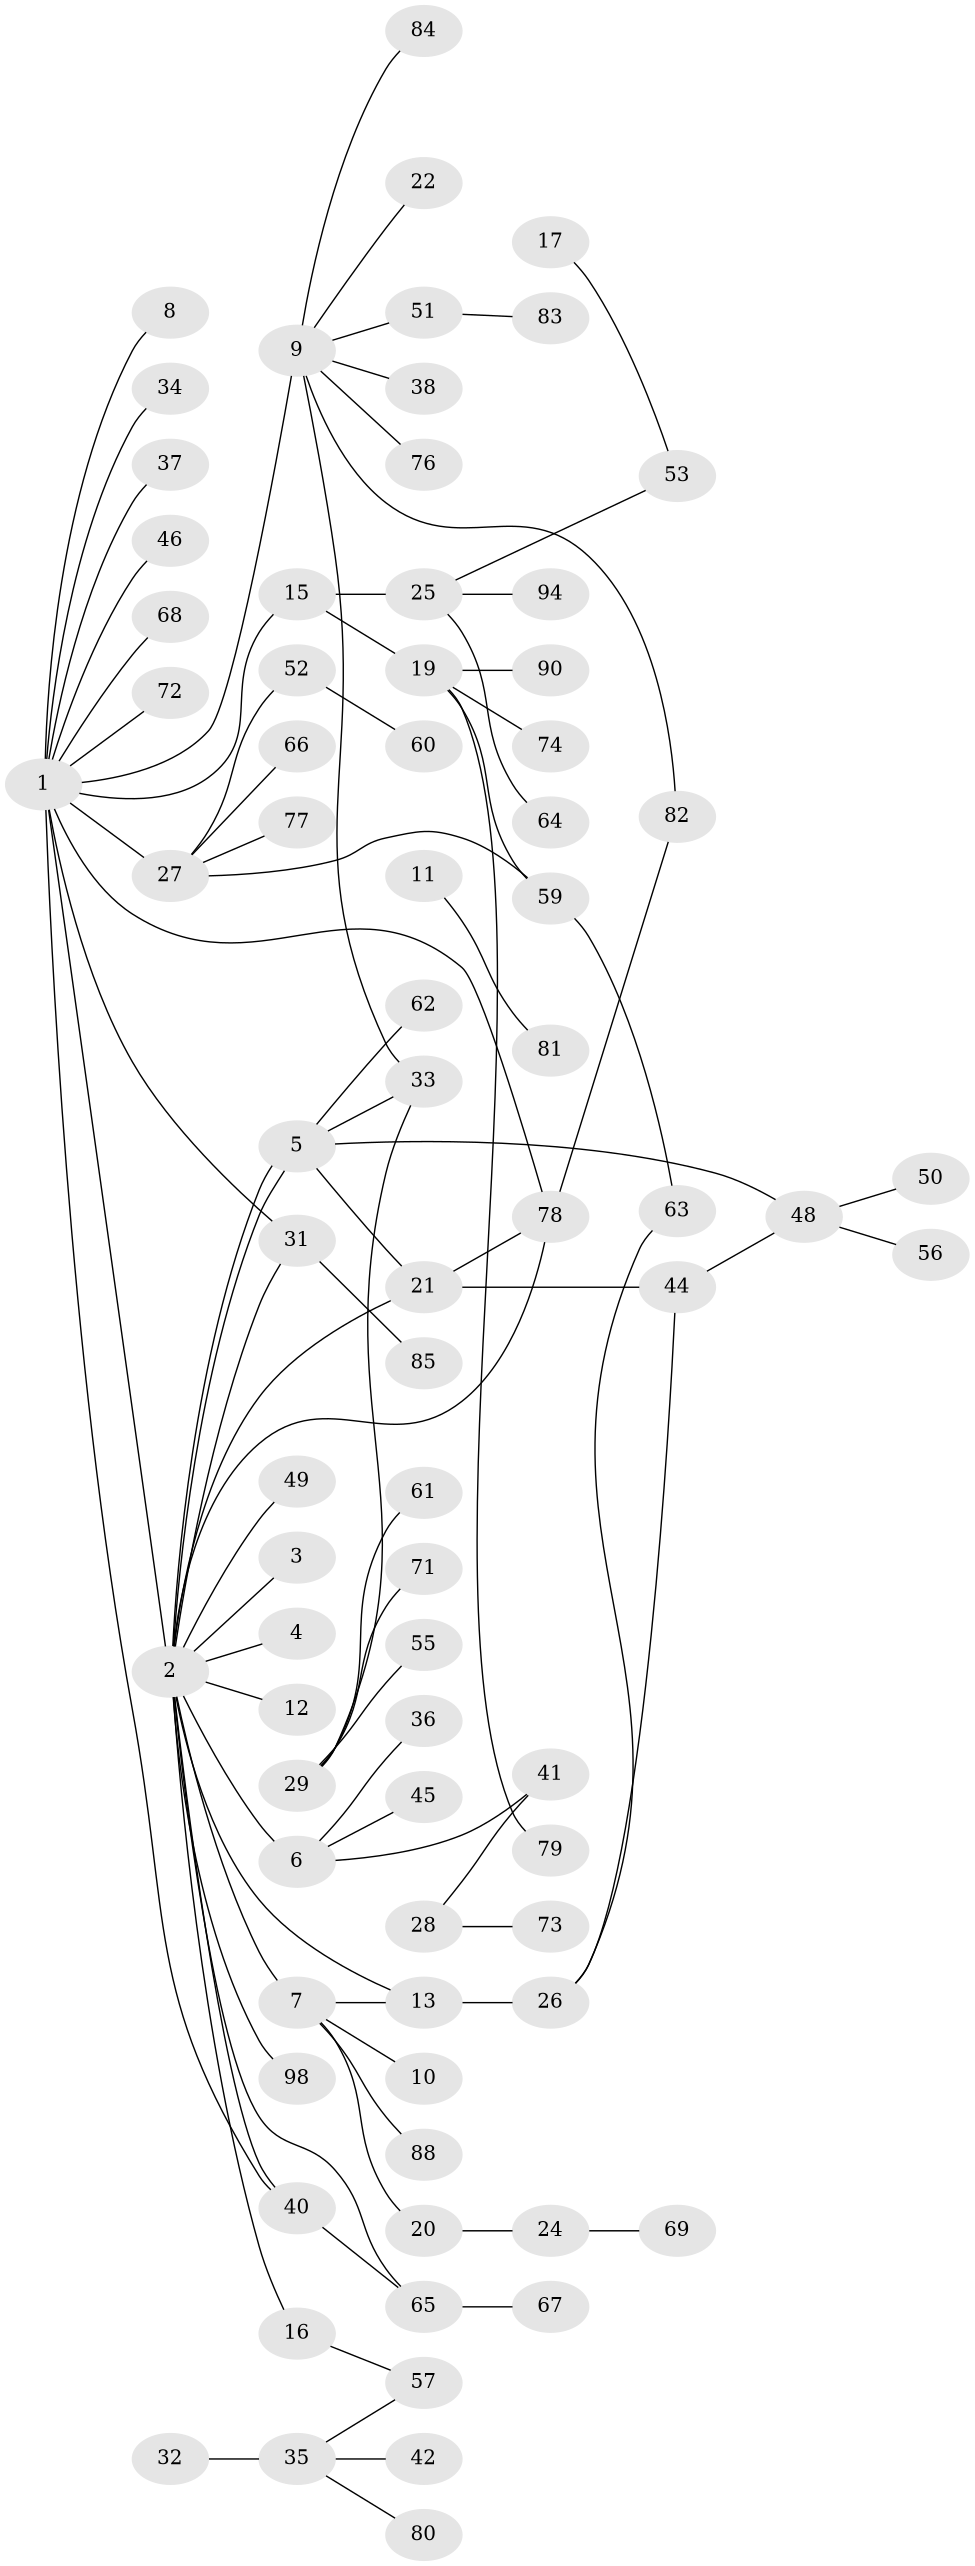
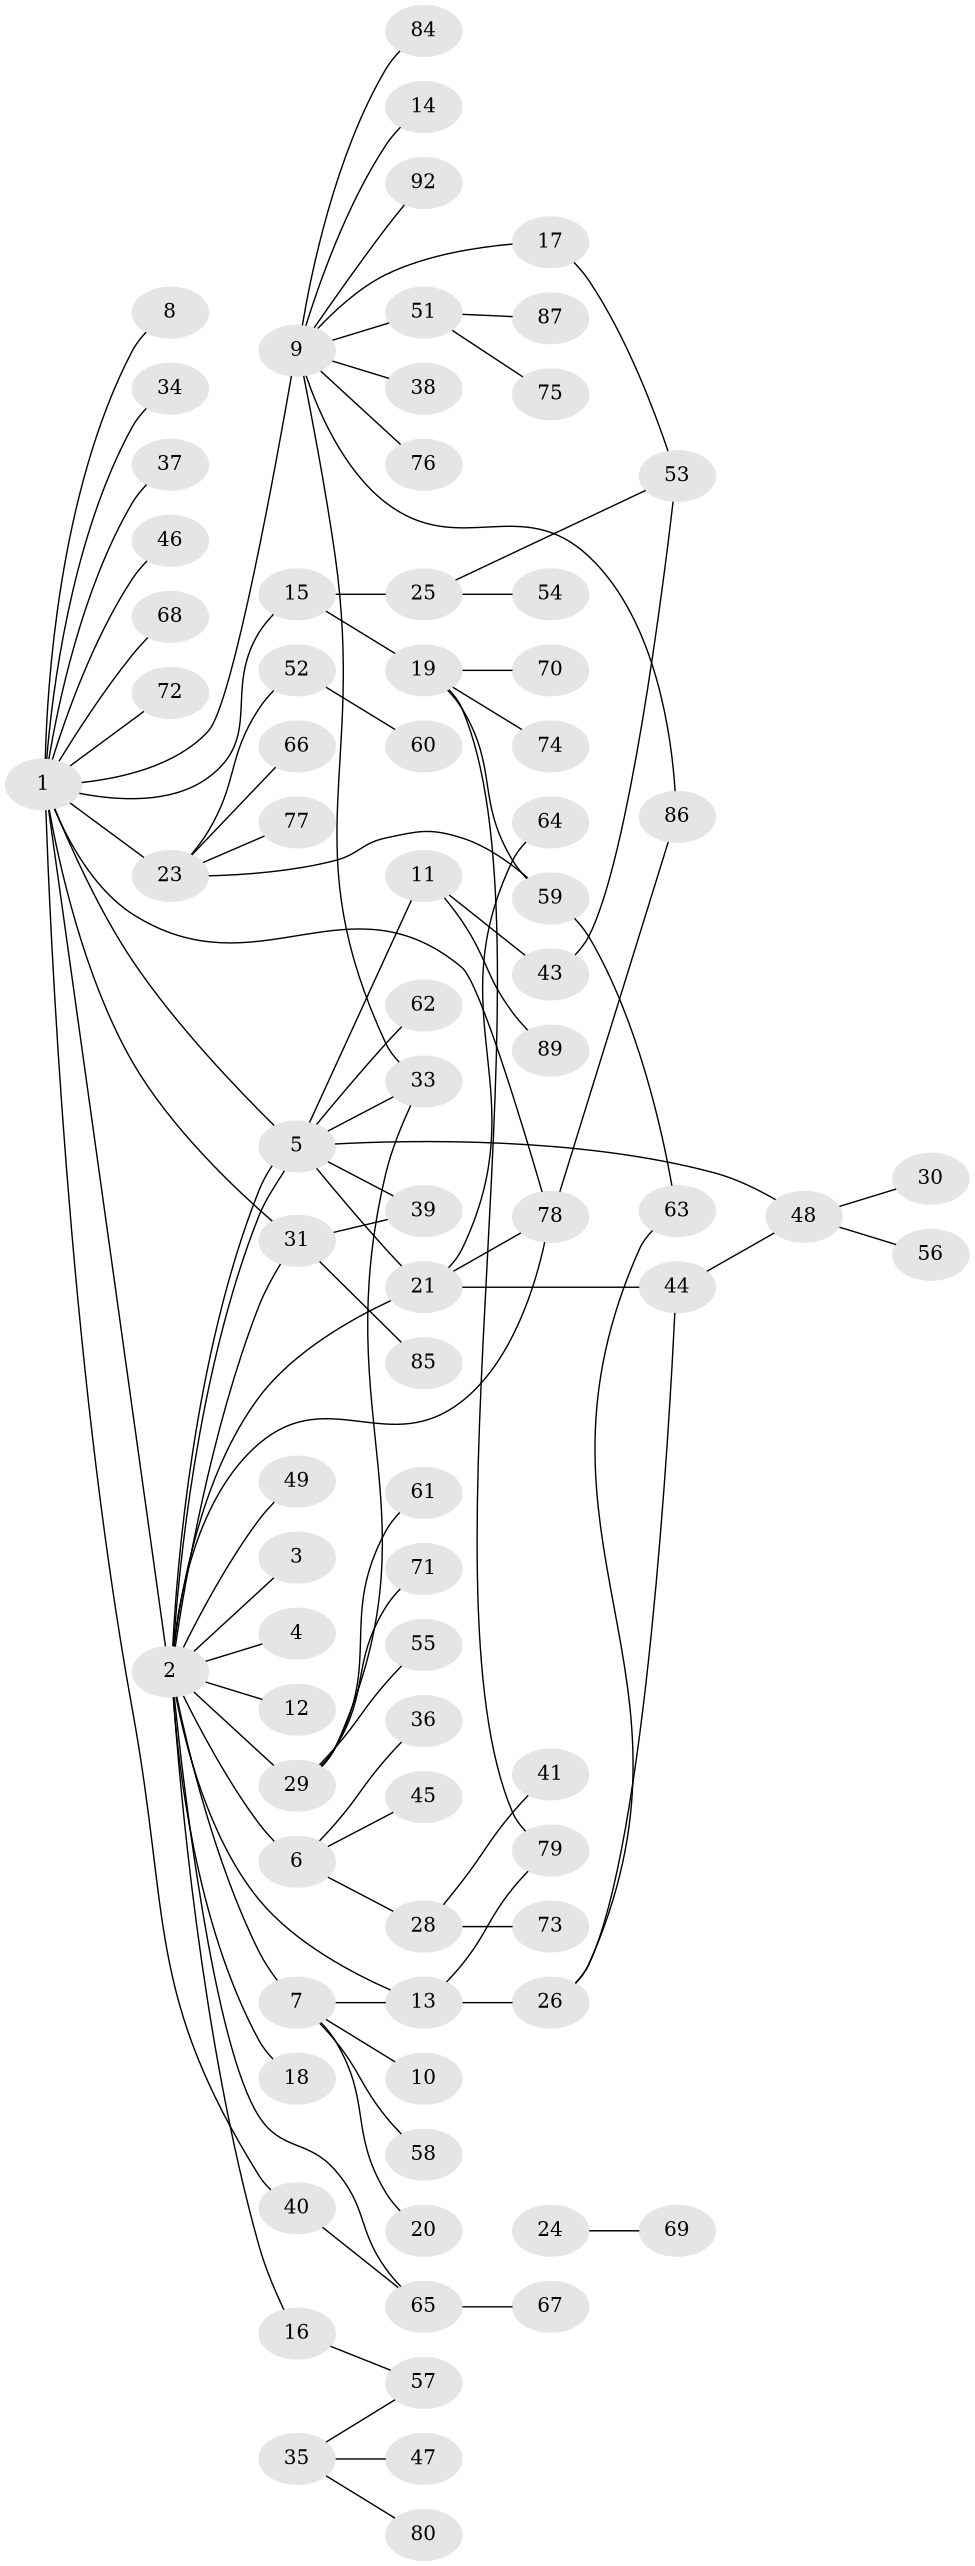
none -> (424, 107)
(424, 183) -> (424, 183)
none -> (406, 266)
(551, 318) -> (551, 318)
none -> (551, 394)
(551, 594) -> (551, 594)
(551, 670) -> (551, 670)
(485, 693) -> (486, 1044)
(677, 817) -> (677, 817)
(170, 876) -> (170, 876)
none -> (551, 975)
none -> (146, 980)
none -> (360, 1011)
(551, 1051) -> (551, 1051)
(931, 1179) -> (931, 1179)
none -> (424, 1211)
(437, 1844) -> (361, 1894)
none -> (482, 1936)
(209, 1947) -> (234, 1729)
(297, 2079) -> (297, 2079)
(424, 2155) -> (424, 2155)
(488, 2231) -> none
(170, 2459) -> none
(424, 2459) -> (424, 2459)
